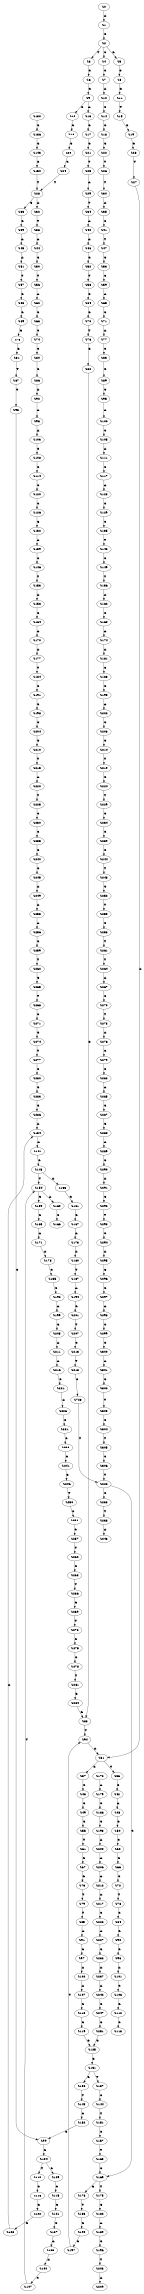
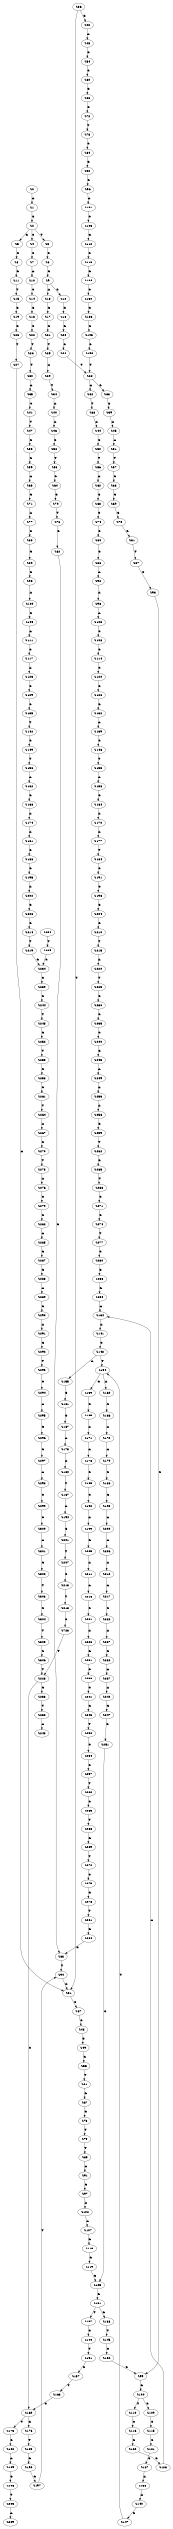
none -> (88, 281)
(104, 776) -> (35, 959)
(105, 942) -> (43, 1088)
none -> (107, 1426)
(109, 1766) -> (75, 999)
